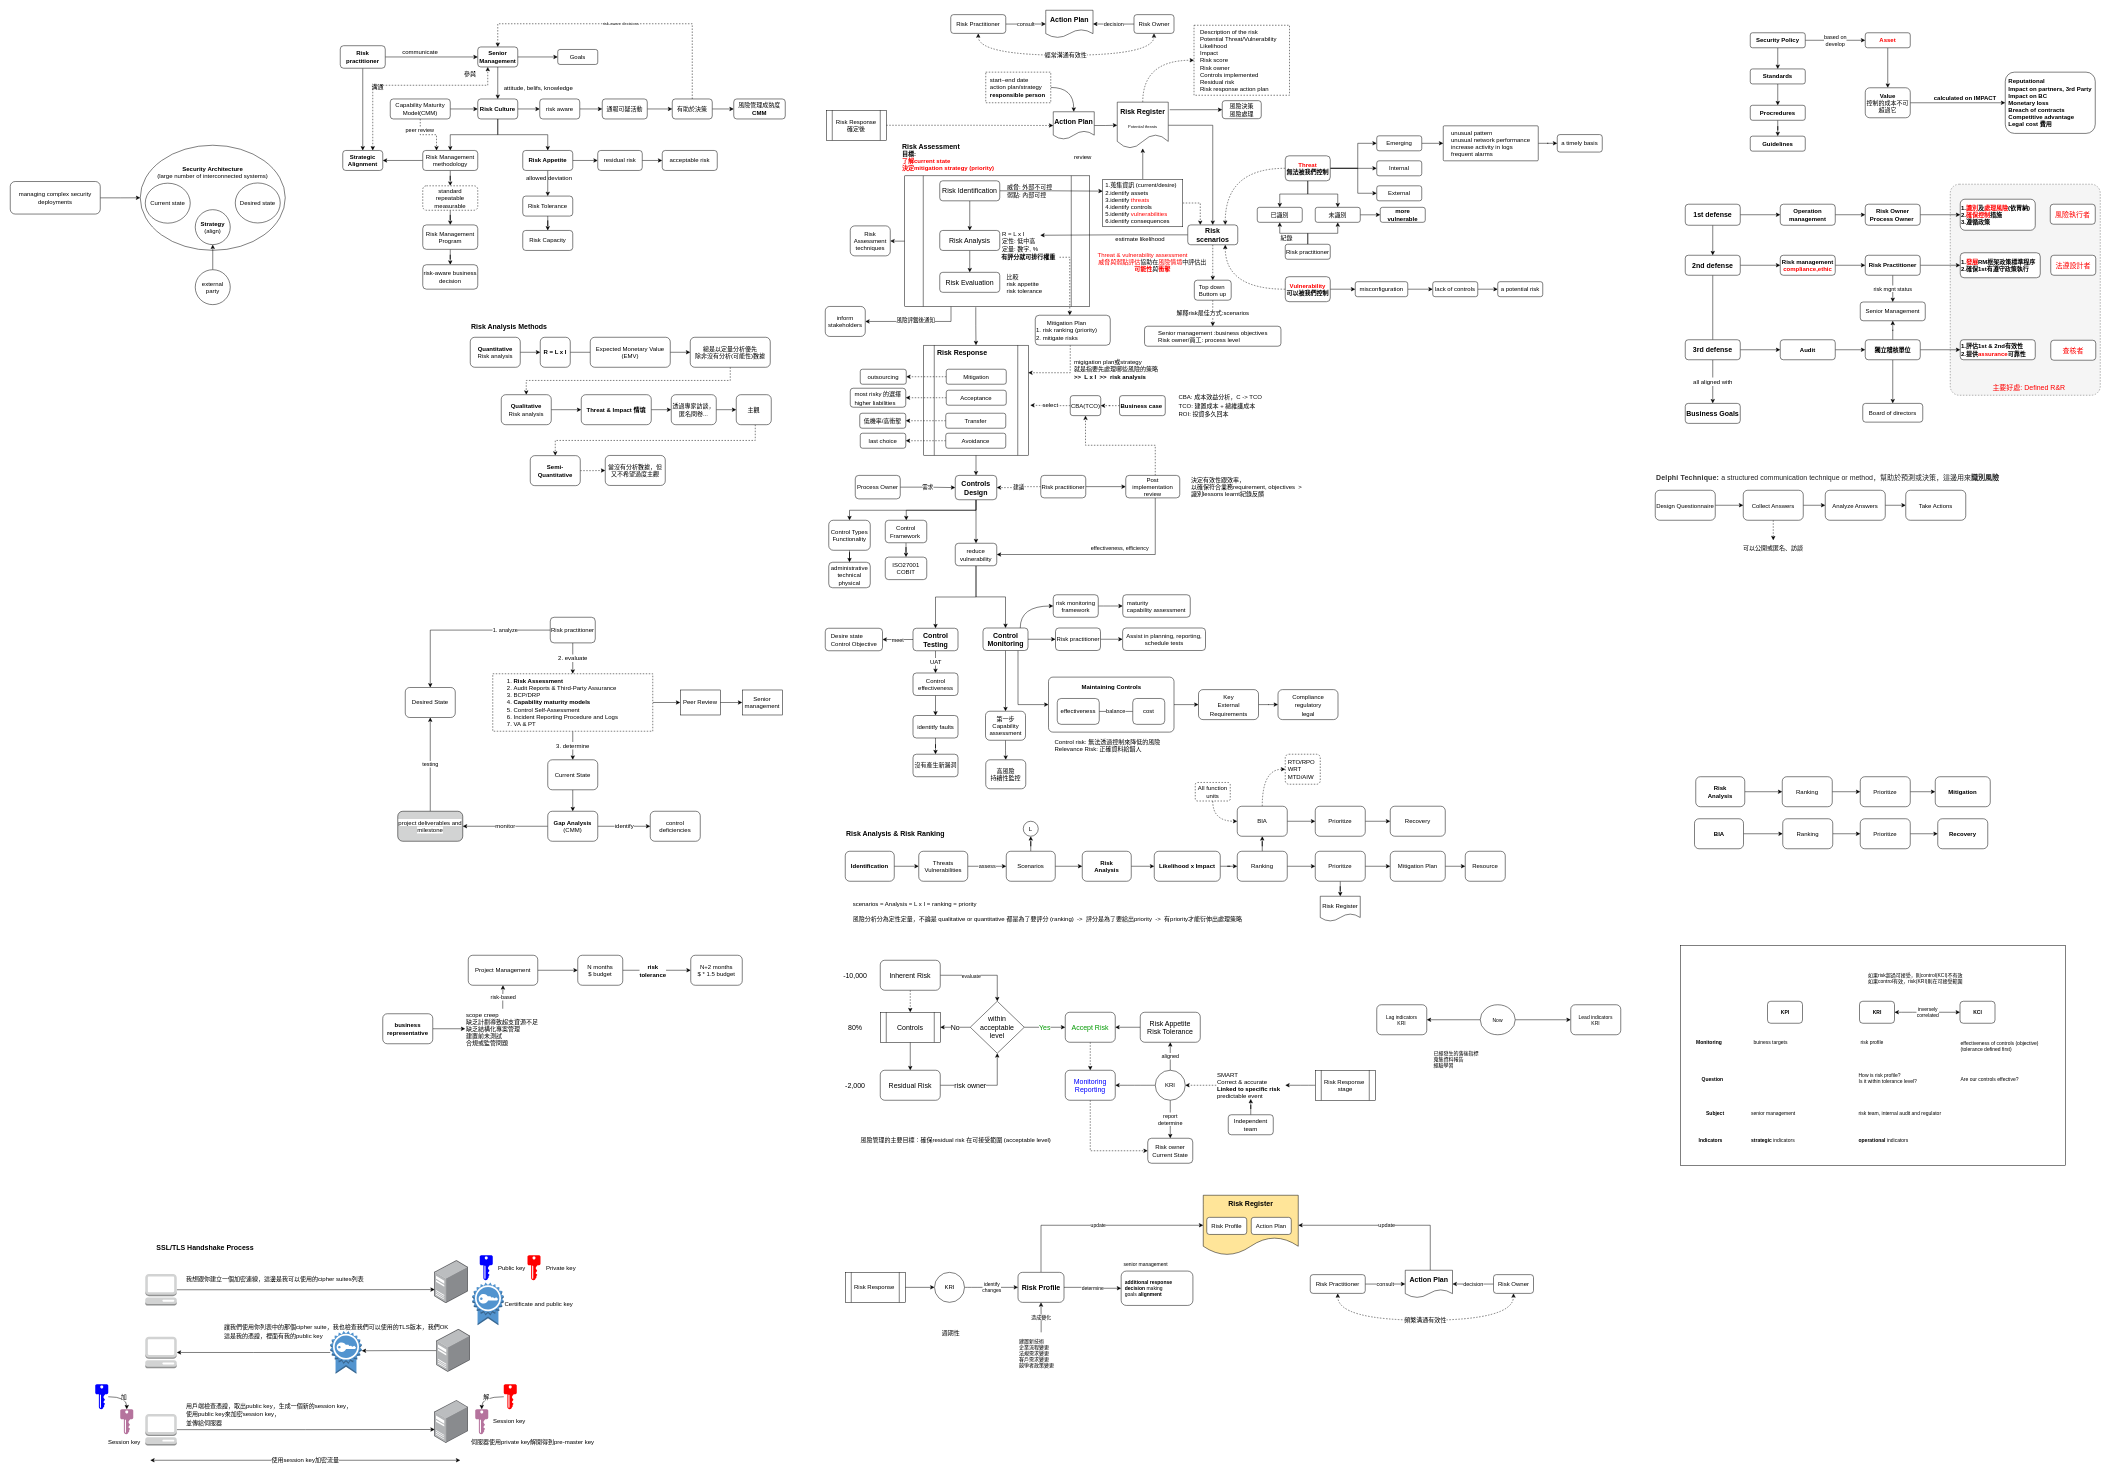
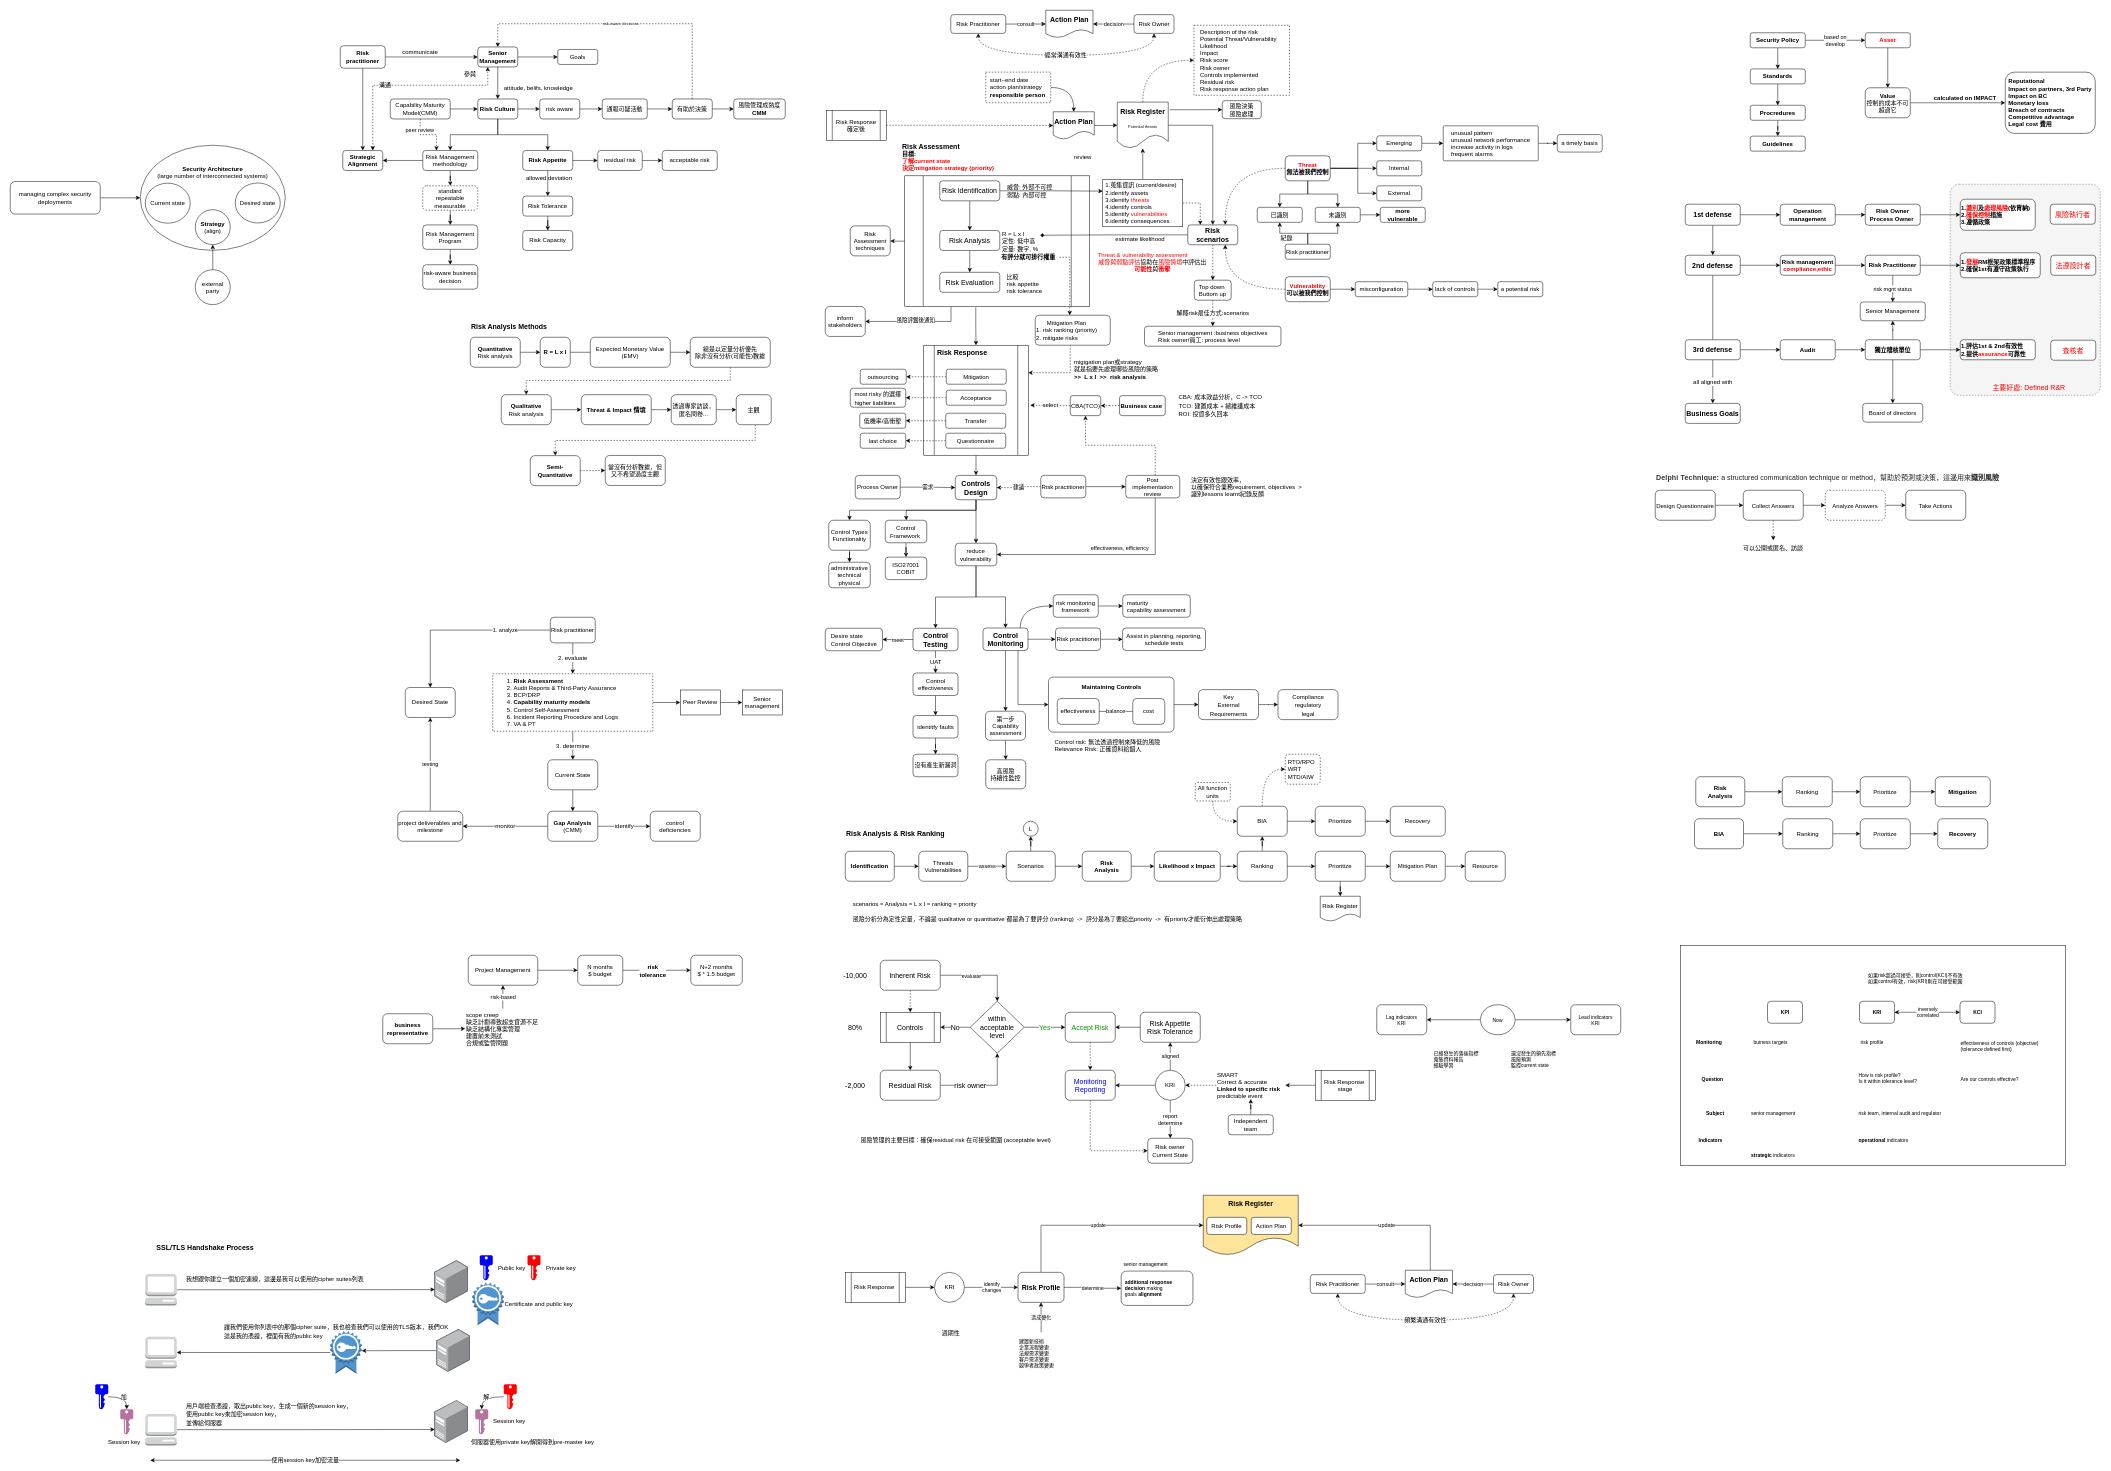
(378, 87) -> (385, 85)
(1045, 235) -> (1045, 235)
(976, 441) -> (976, 441)
(1855, 505) -> (1855, 505)
(430, 826) -> (430, 826)
none -> (1544, 1059)
(1788, 1140) -> (1788, 1155)
